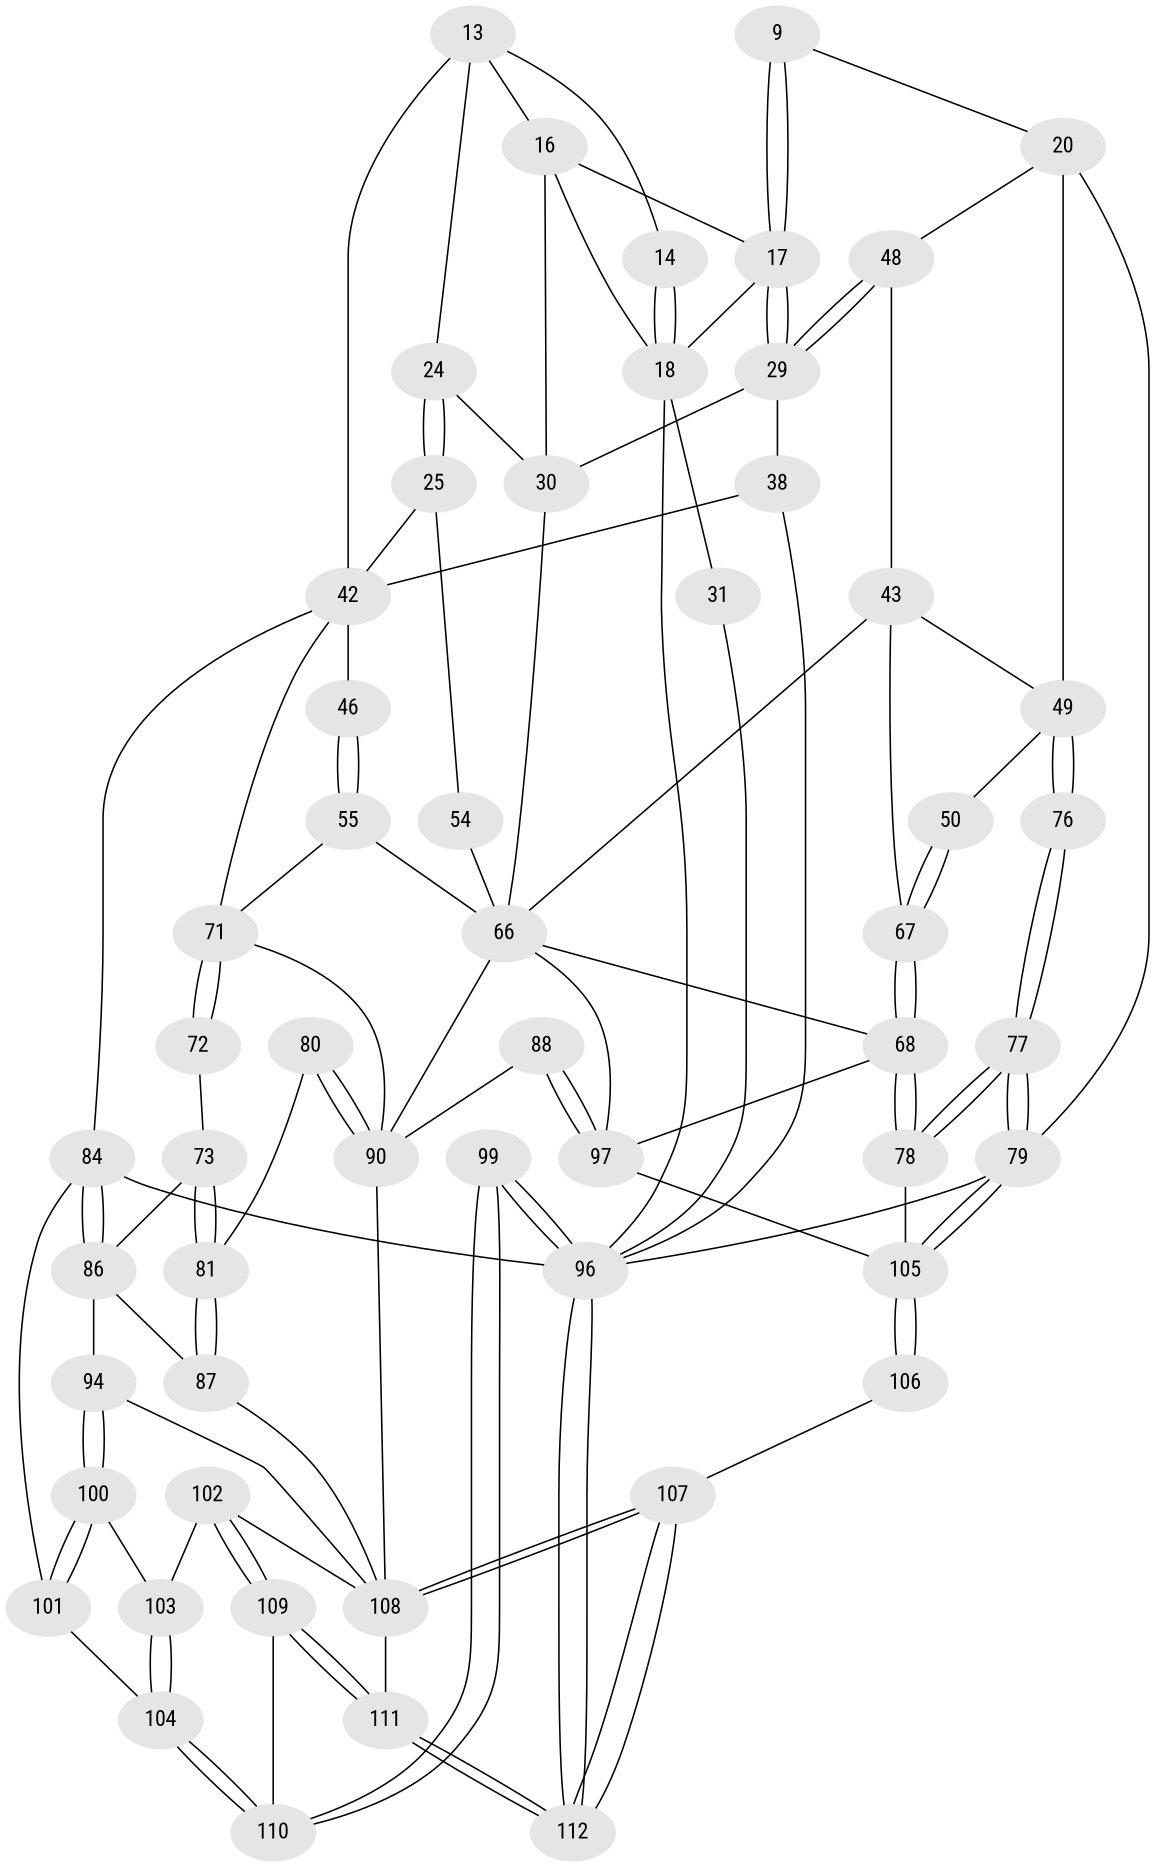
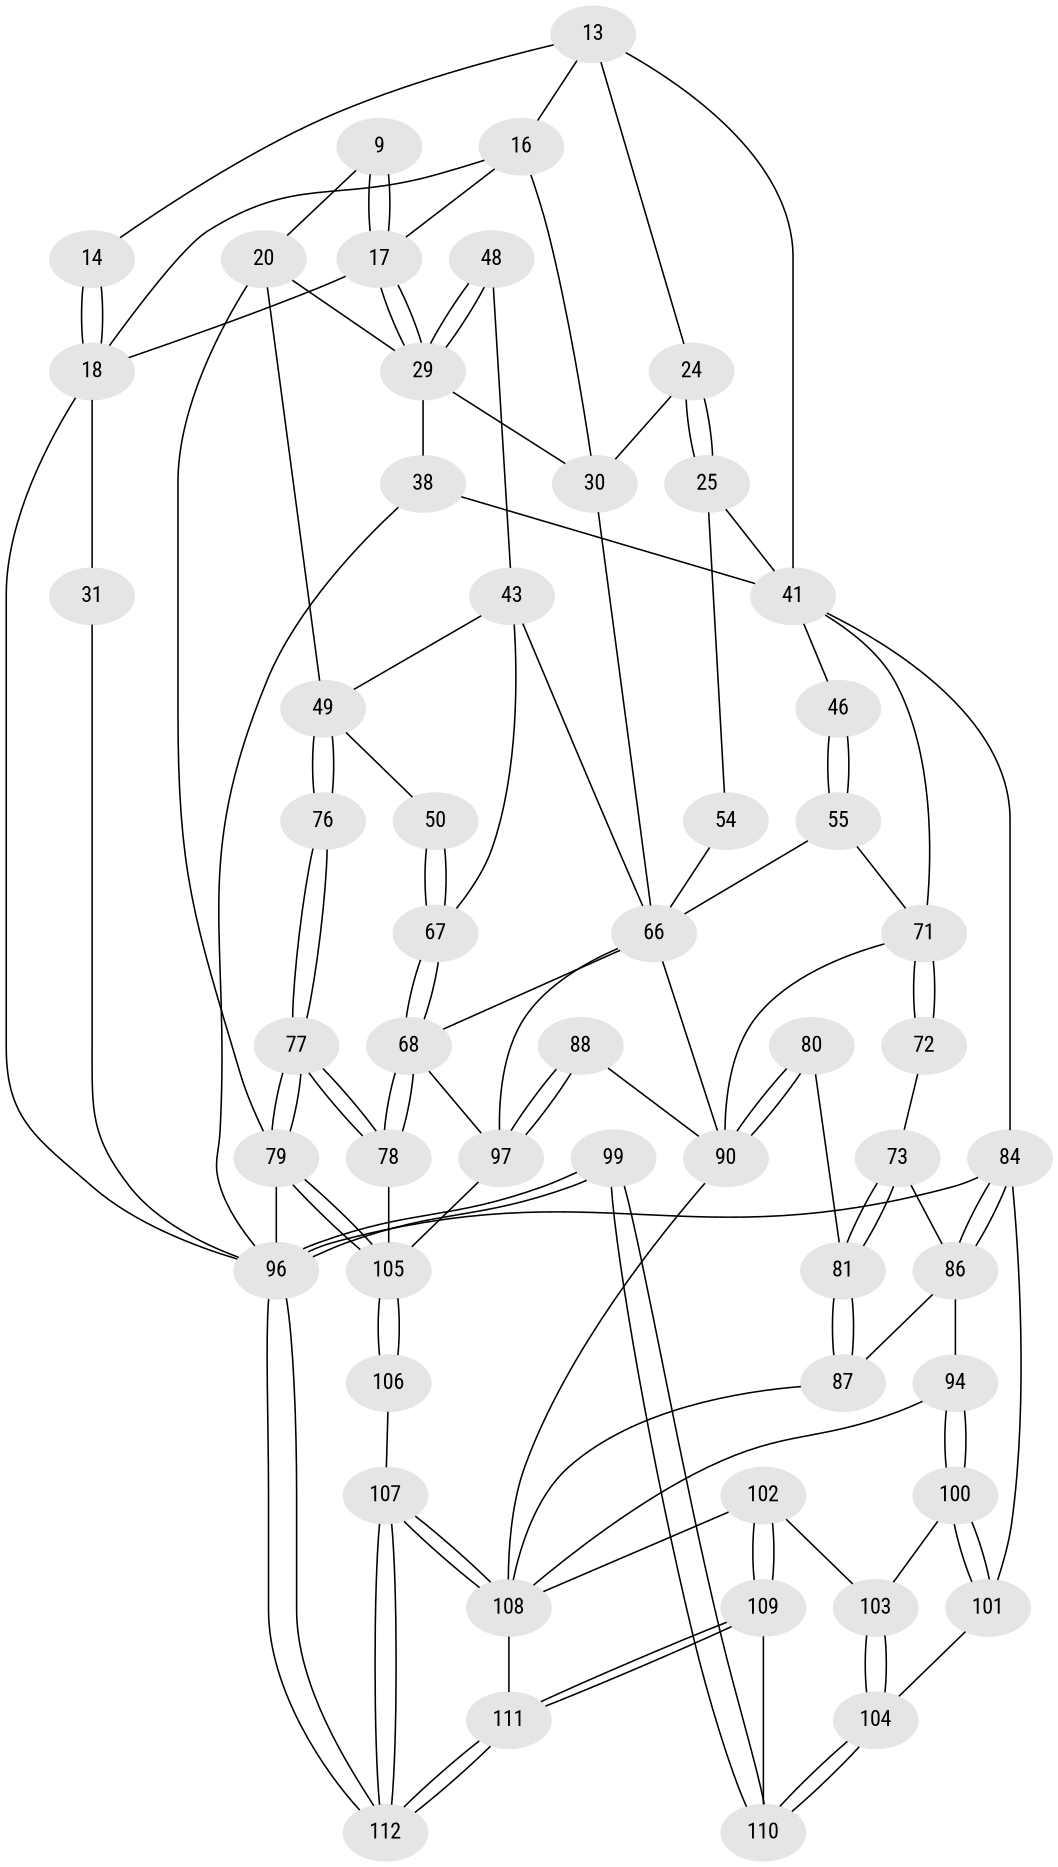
(977, 203) -> (344, 315)
(348, 596) -> (793, 596)
